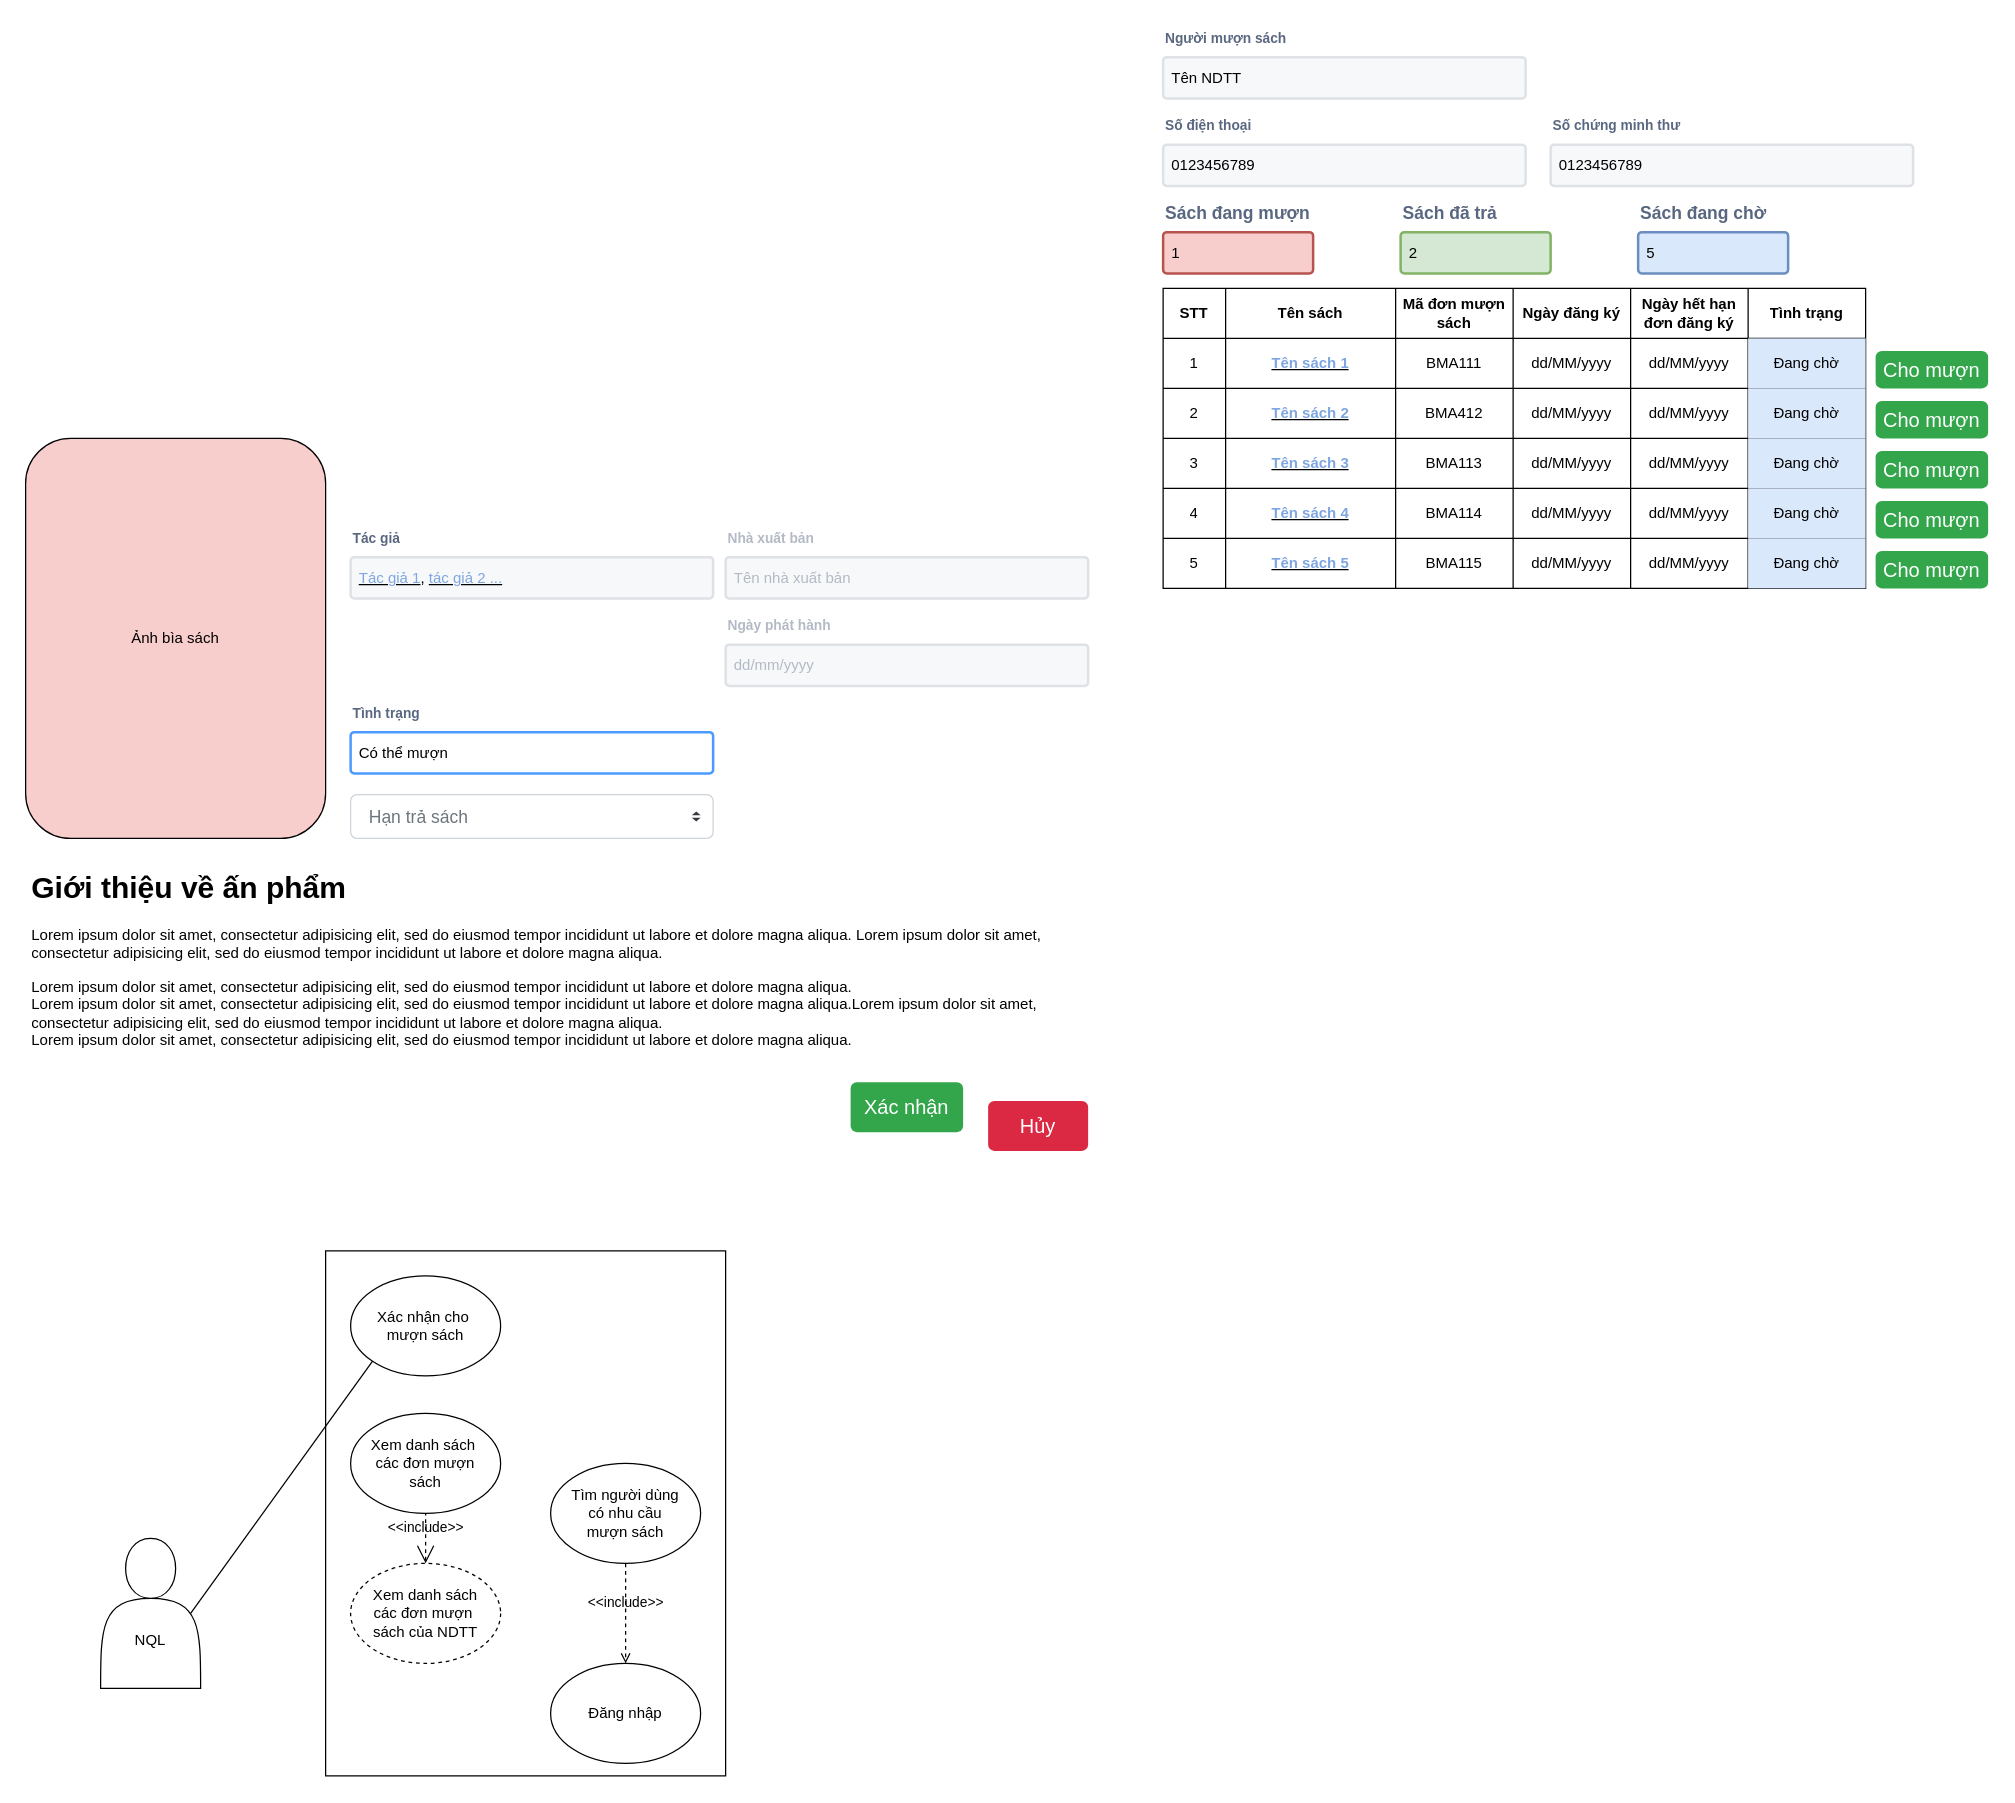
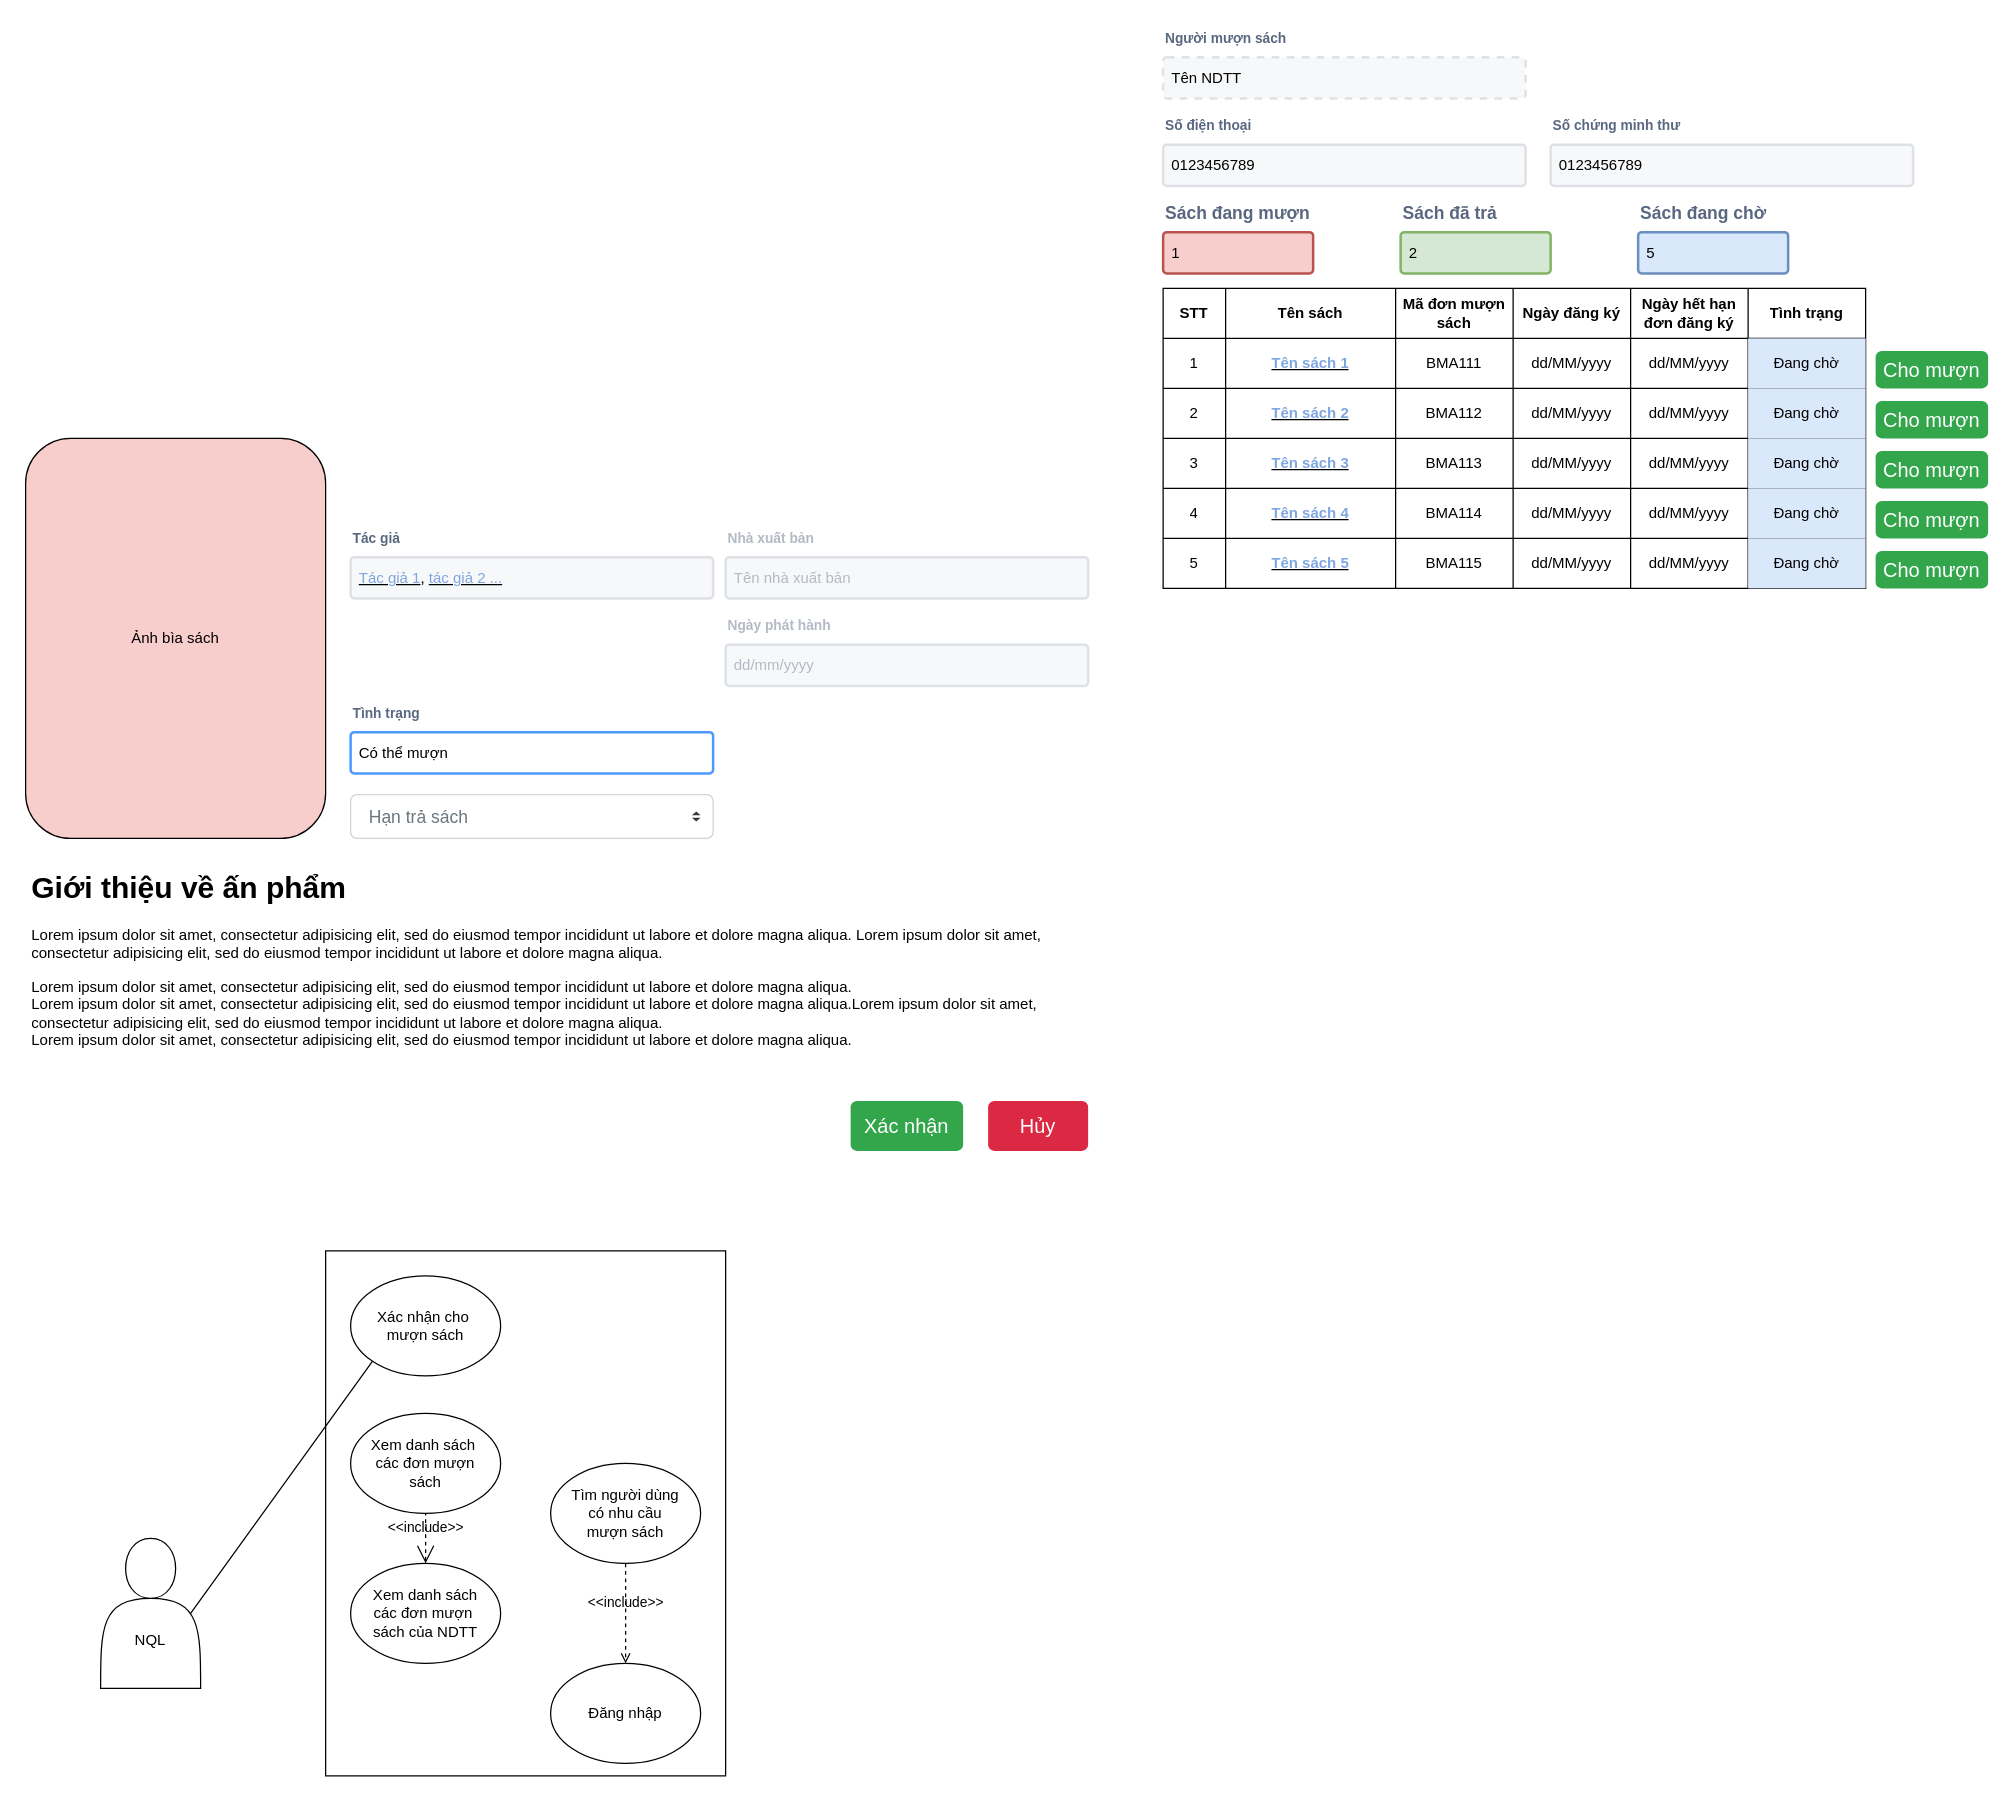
(1344, 78) -> (1344, 78)
(1454, 413) -> (1454, 413)
(907, 1107) -> (907, 1126)
(426, 1613) -> (426, 1613)
